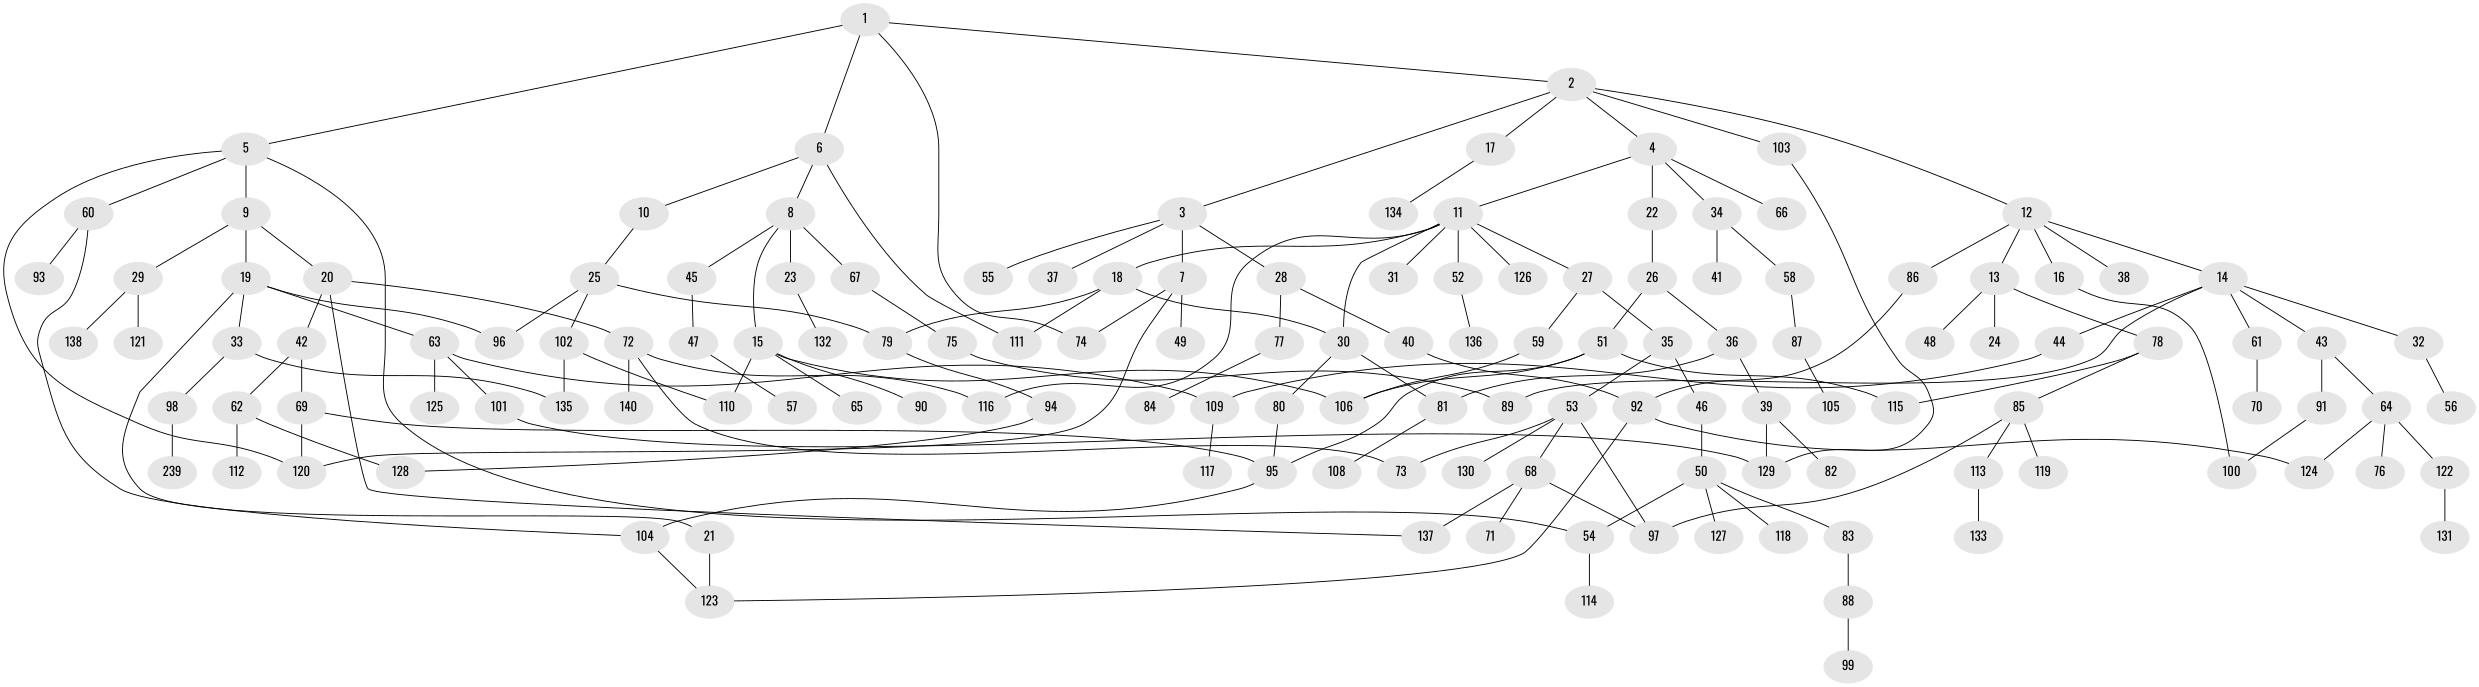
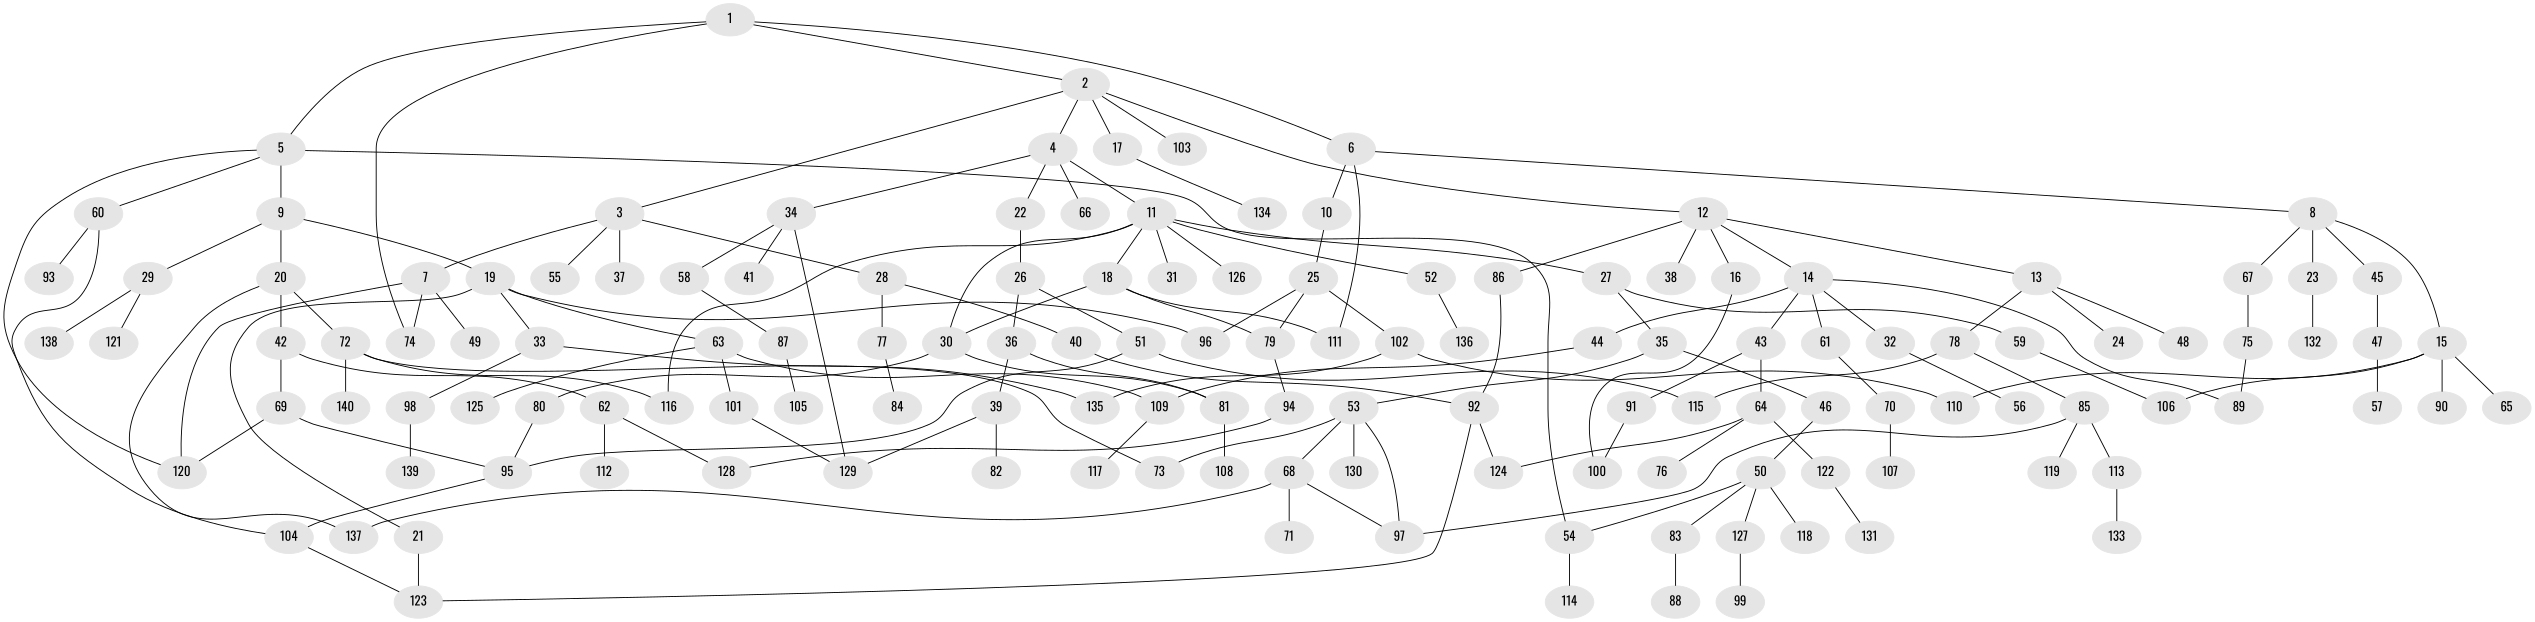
(1901, 363) -> (820, 343)
(1474, 376) -> none
(172, 473) -> (410, 473)
none -> (1890, 473)
(1848, 635) -> (1740, 570)
